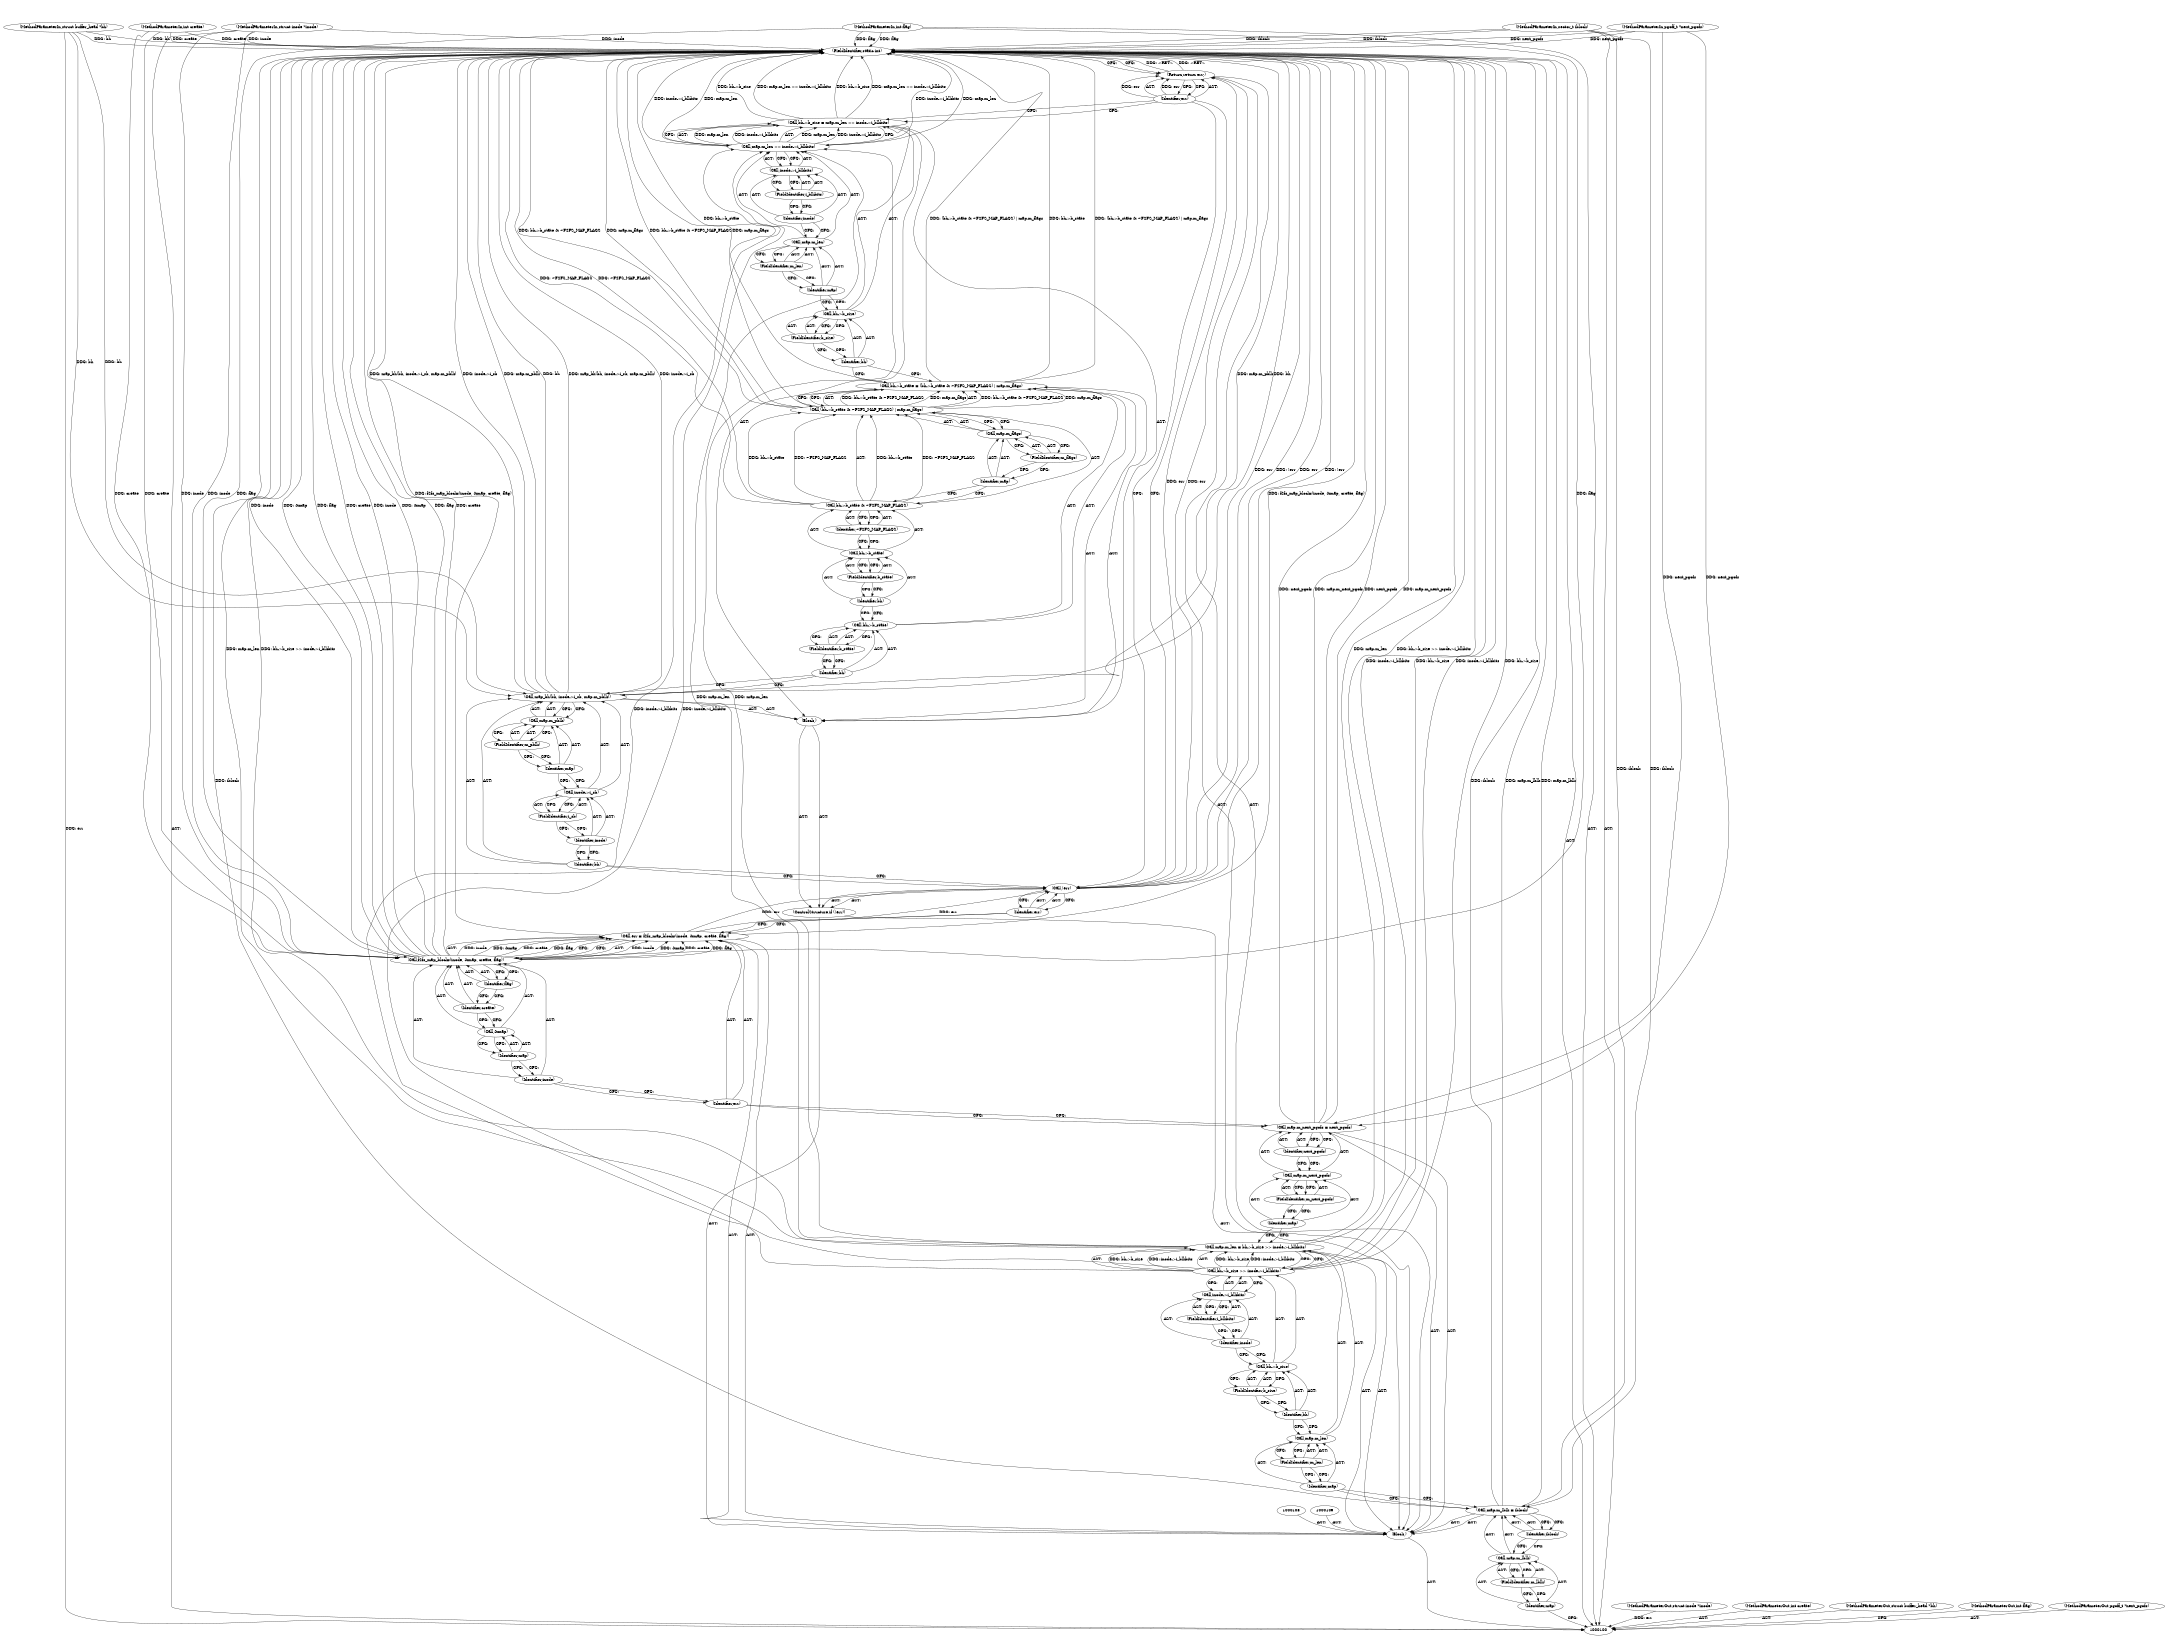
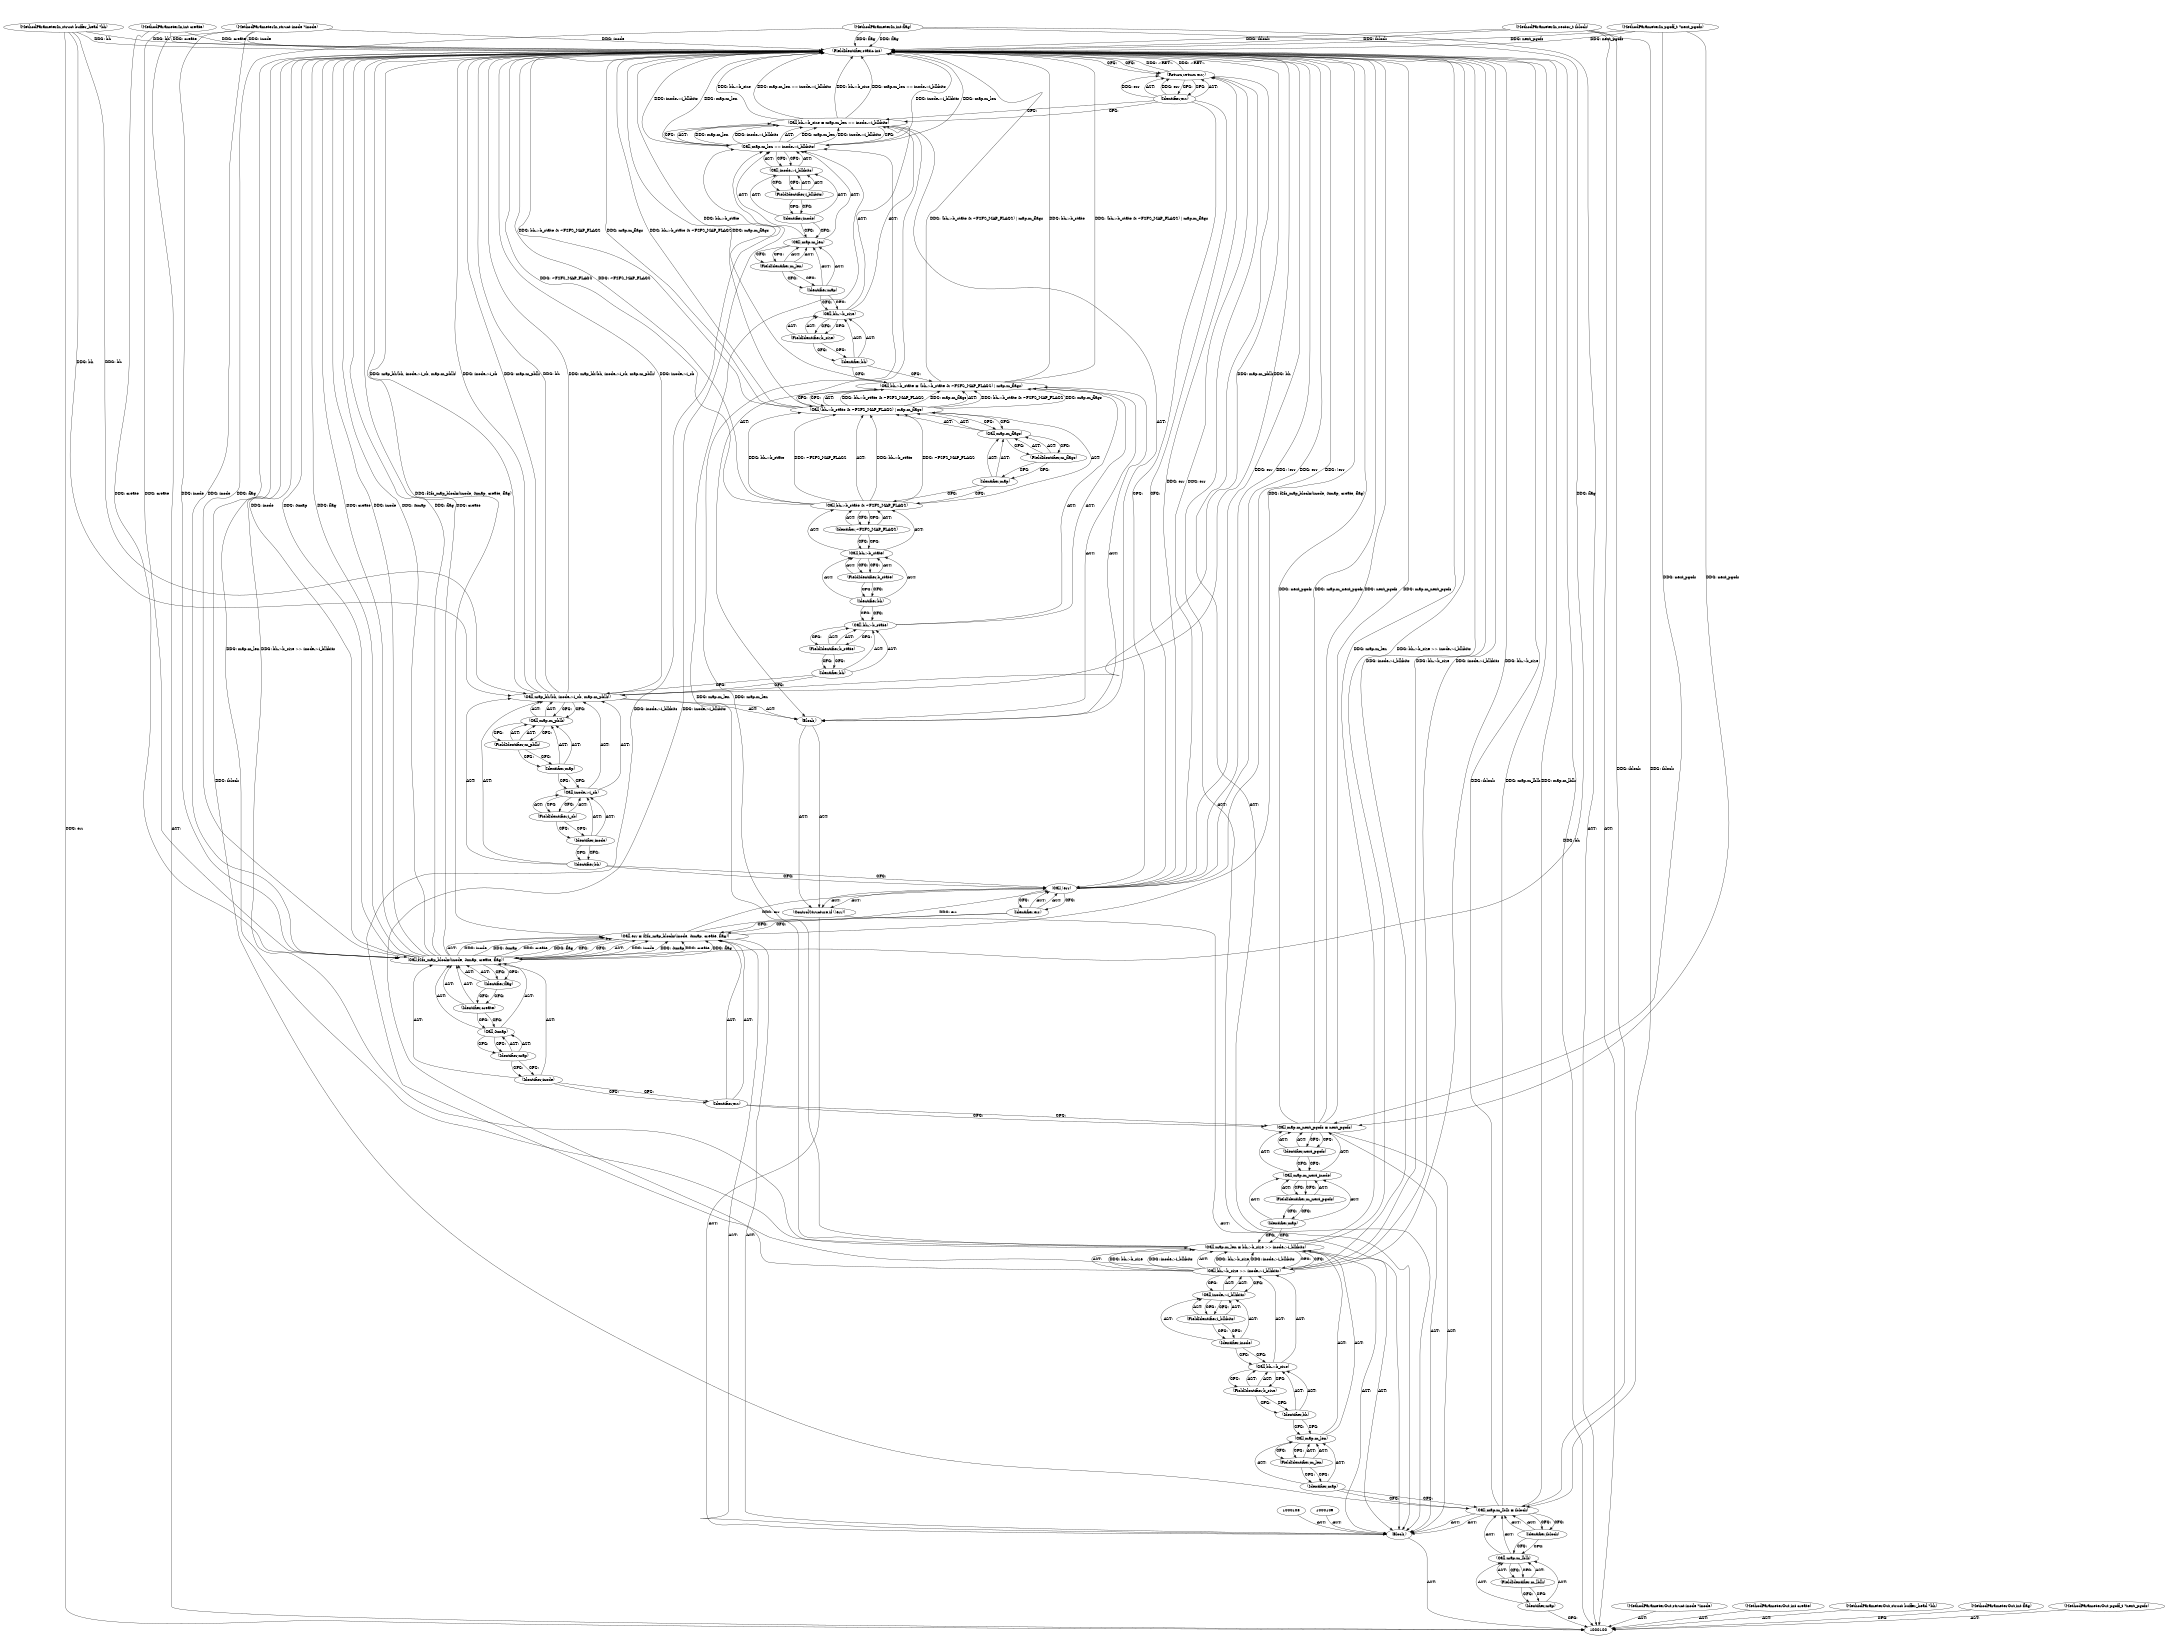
(1571, 841) -> (1571, 841)
(1307, 1176) -> (1307, 1176)
(1643, 1618) -> (1643, 1618)
